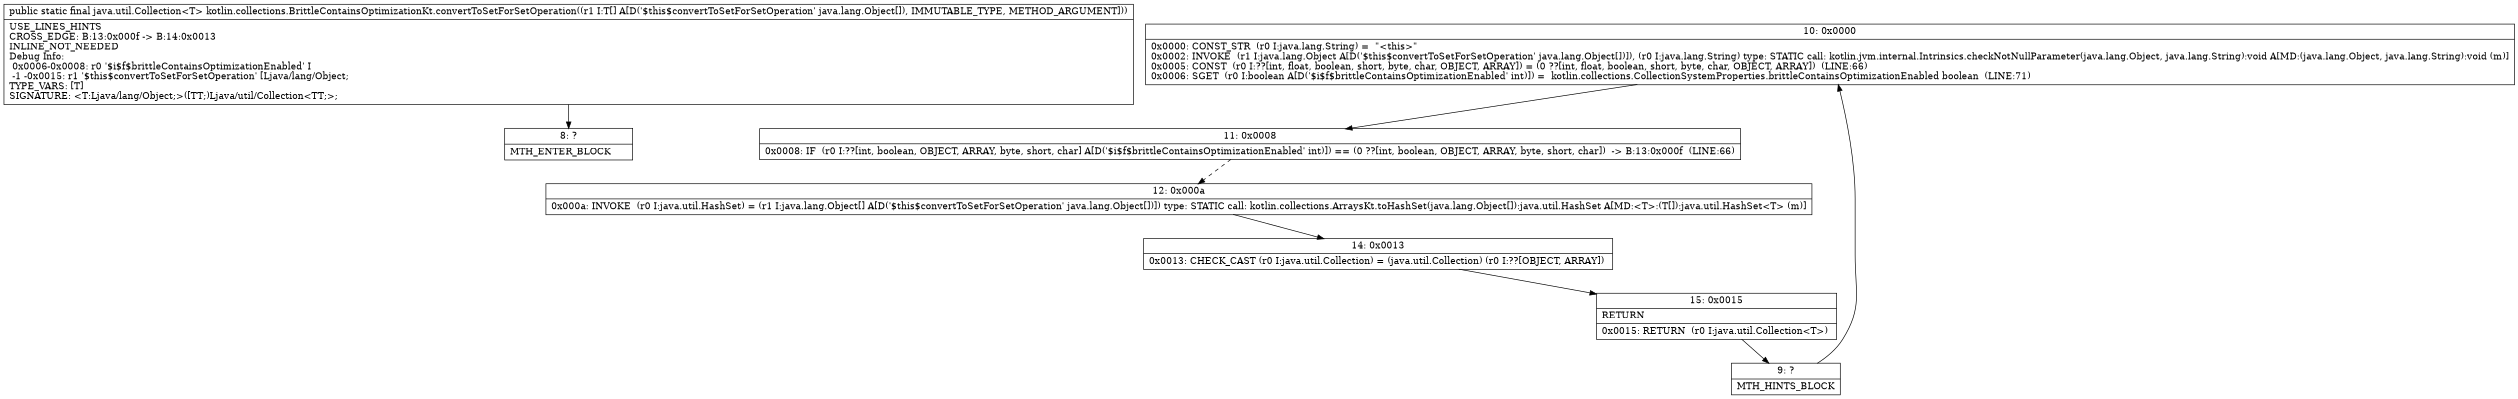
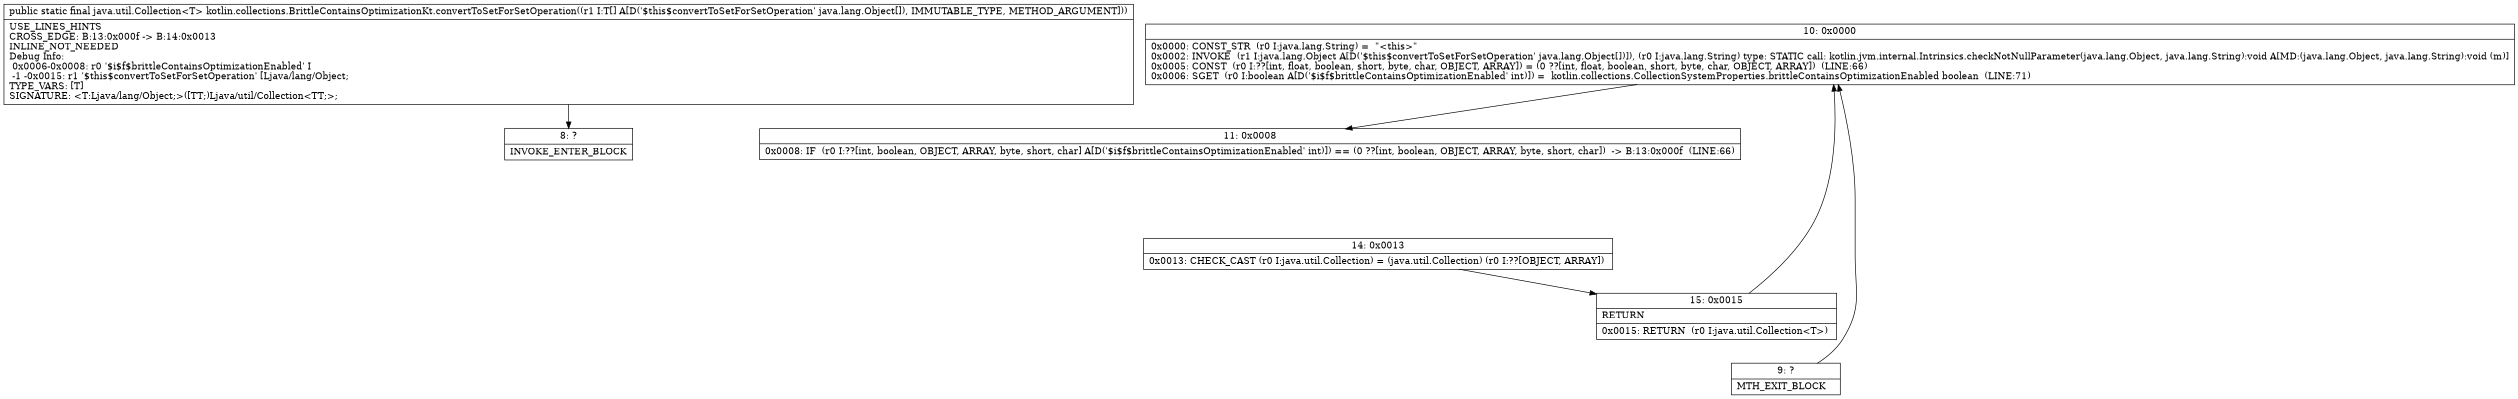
(561, 152) -> (569, 152)
(1179, 199) -> none
(1753, 349) -> (1821, 205)
(1786, 387) -> (1782, 387)
